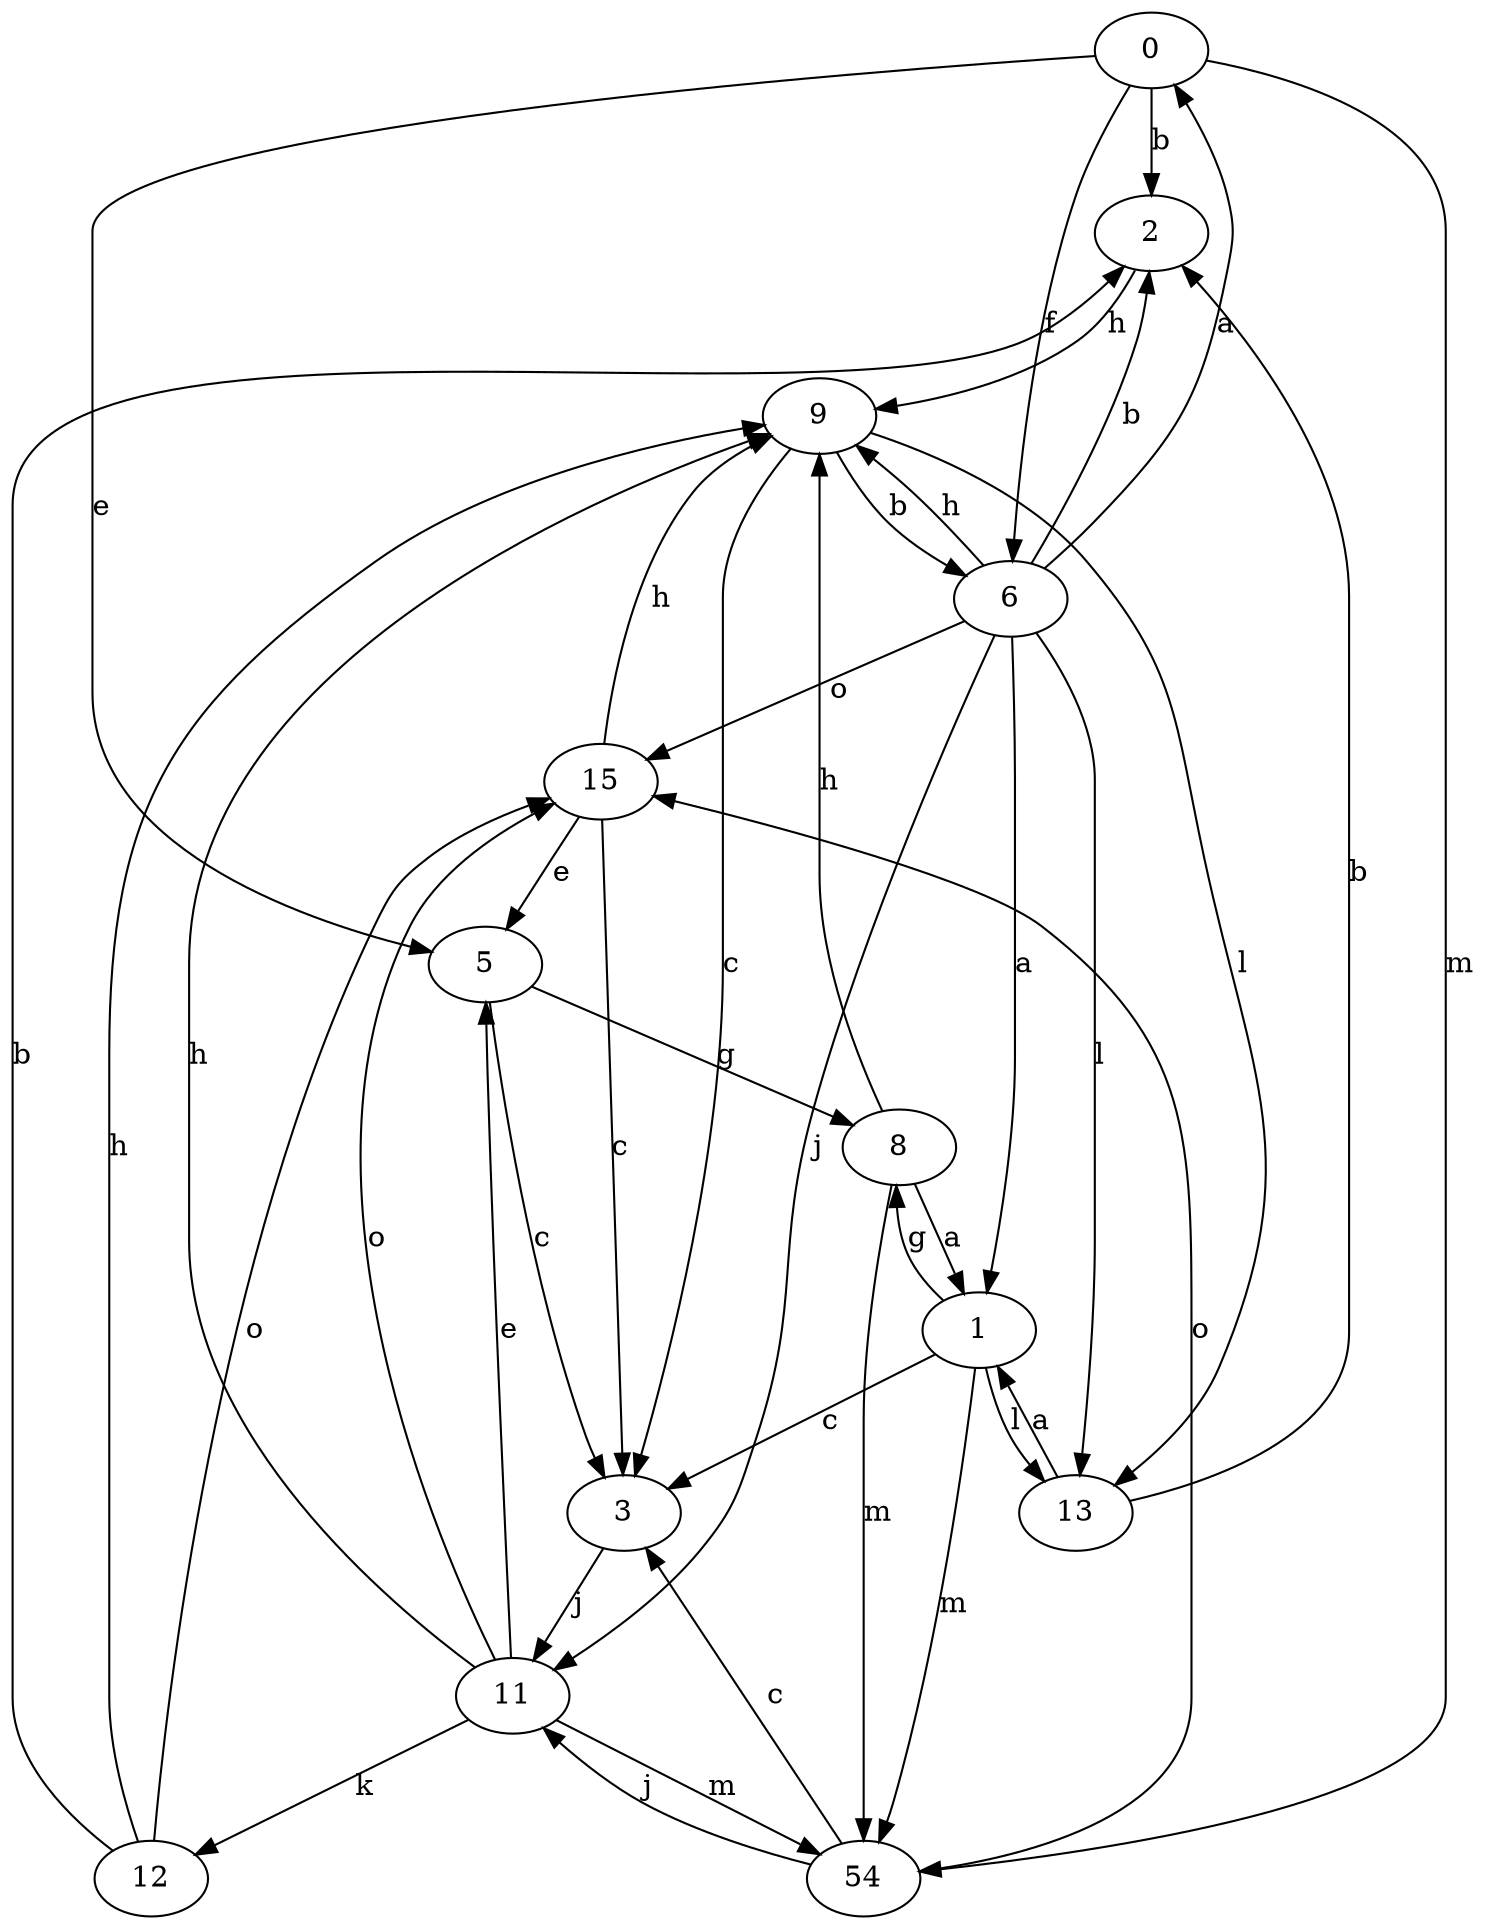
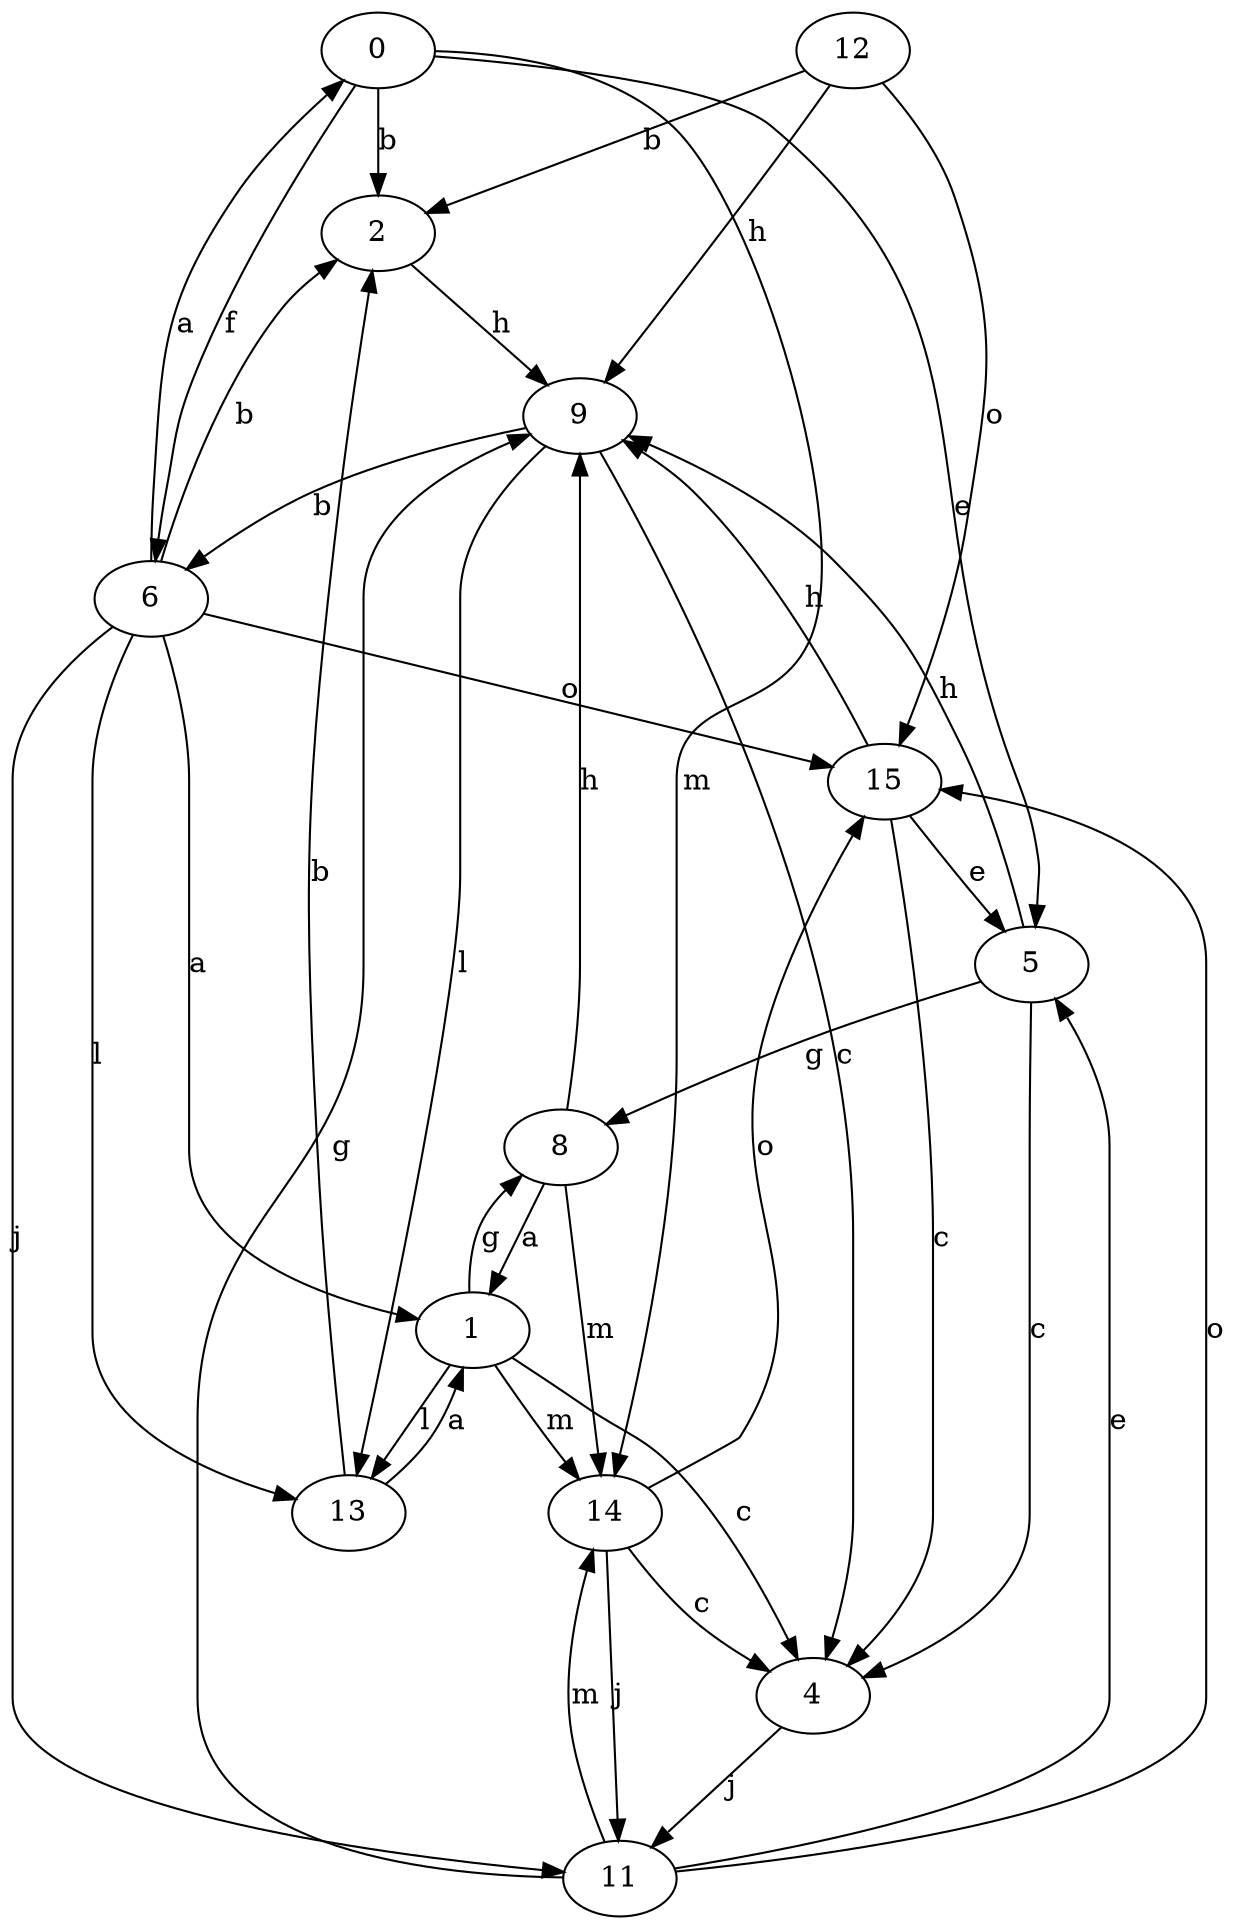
(931, 510) -> (899, 635)
(200, 1056) -> (343, 1147)
(624, 1513) -> (813, 1696)
(342, 1783) -> none
(864, 1879) -> (605, 1513)
